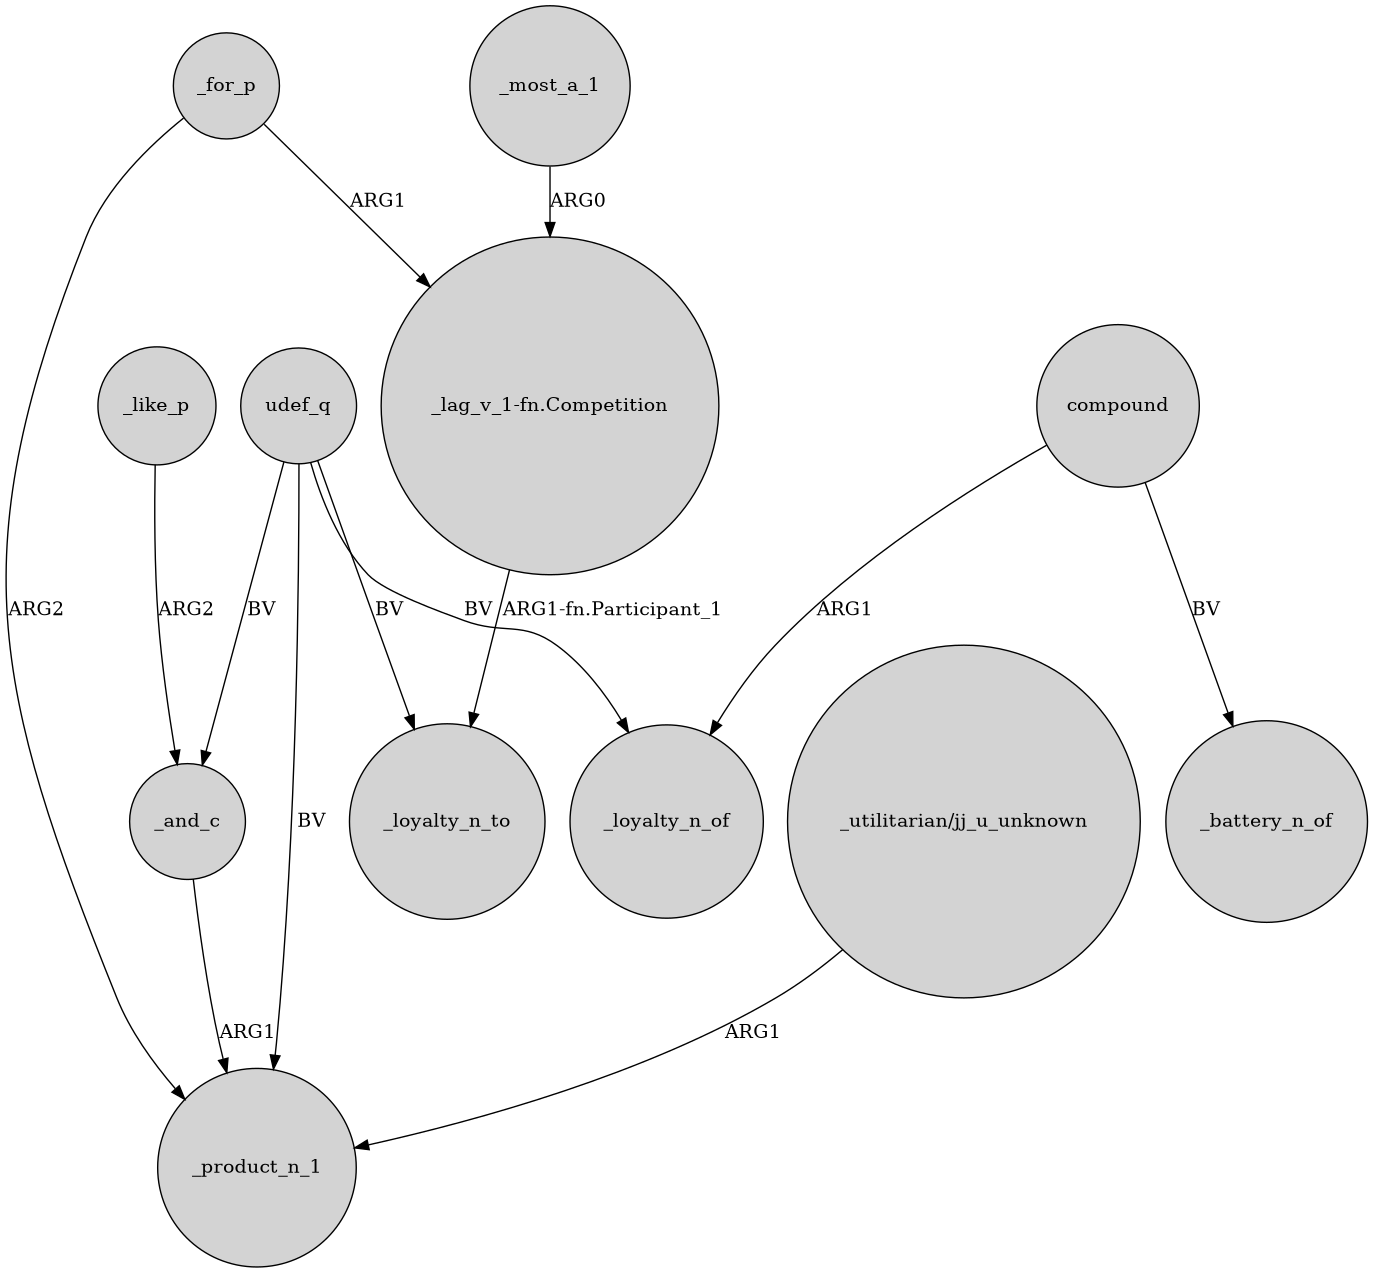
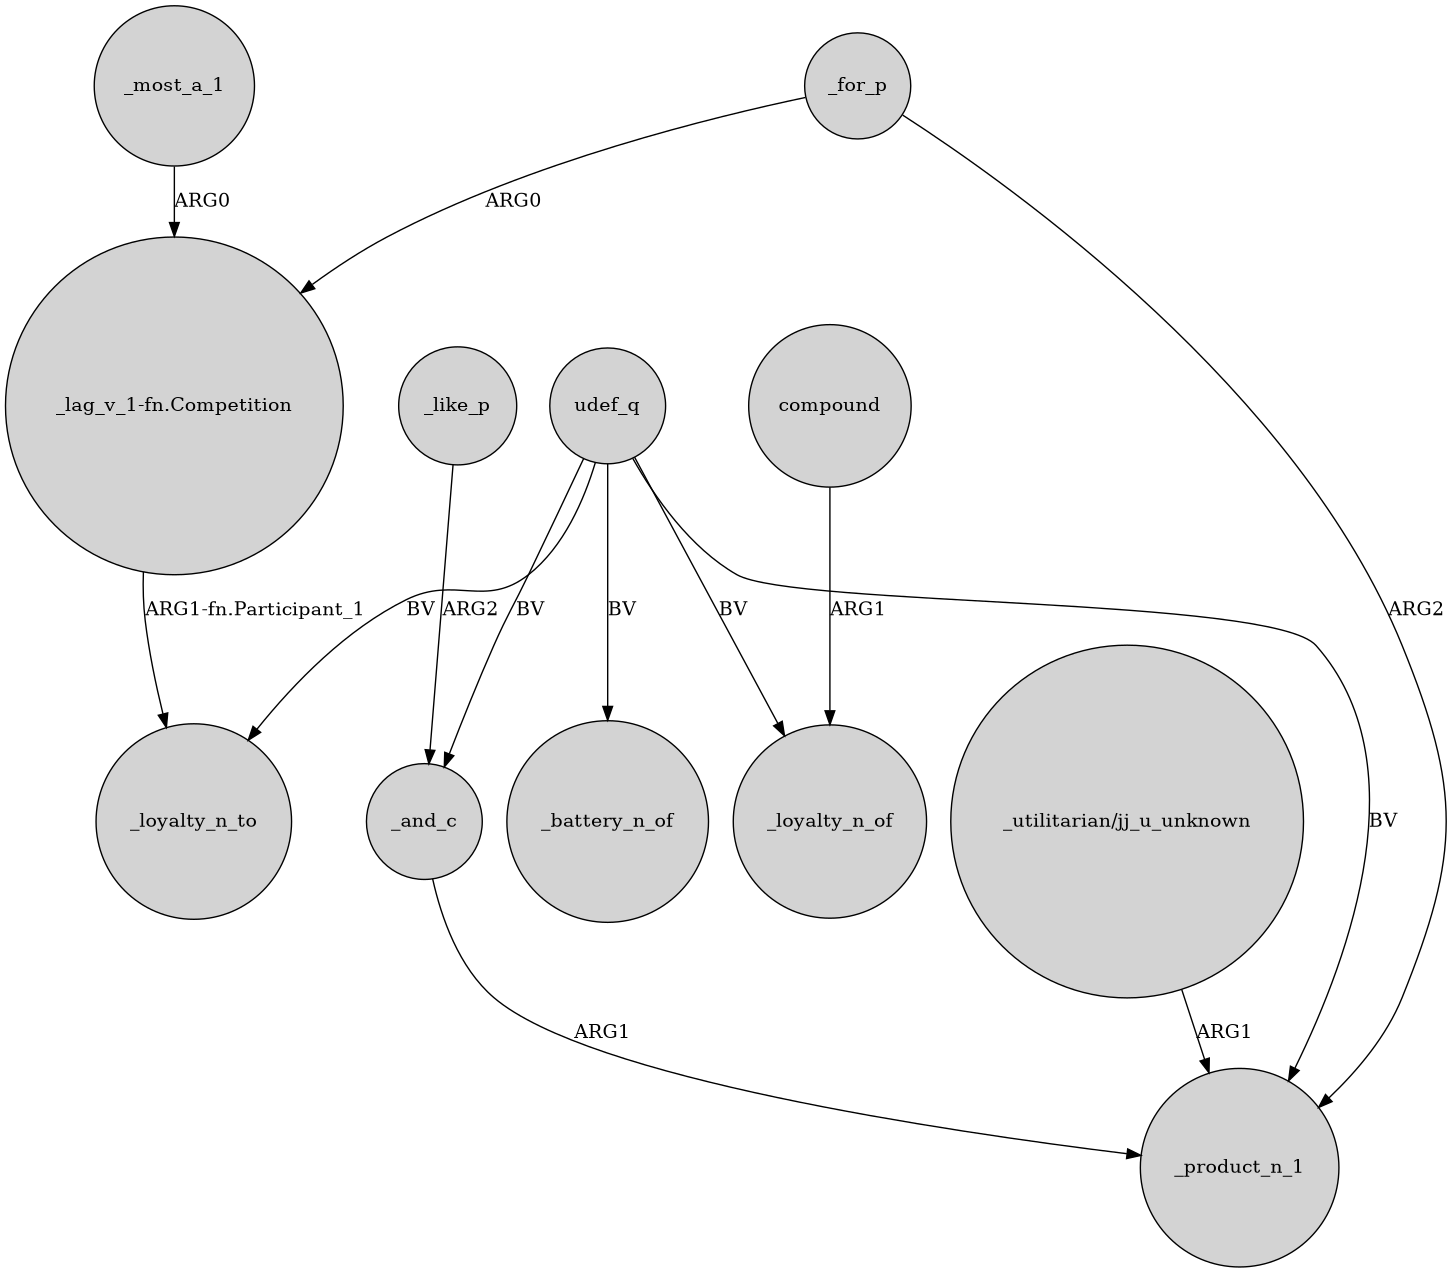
(378, 202) -> (514, 202)
(1187, 598) -> (608, 585)
